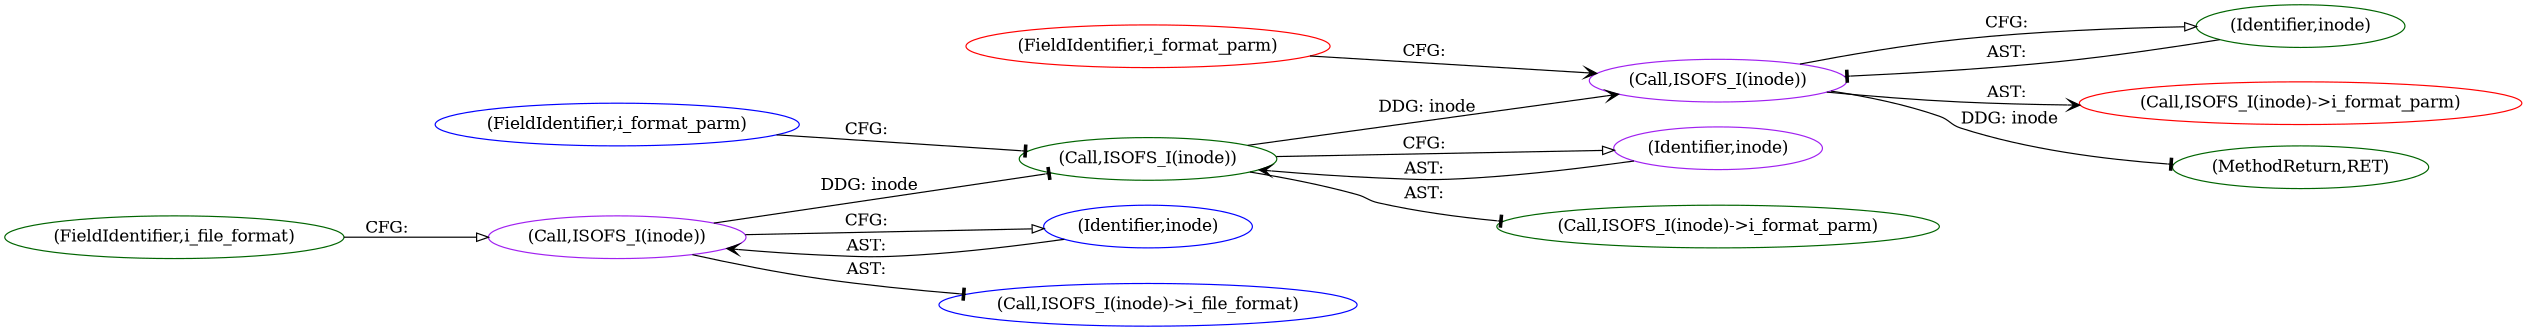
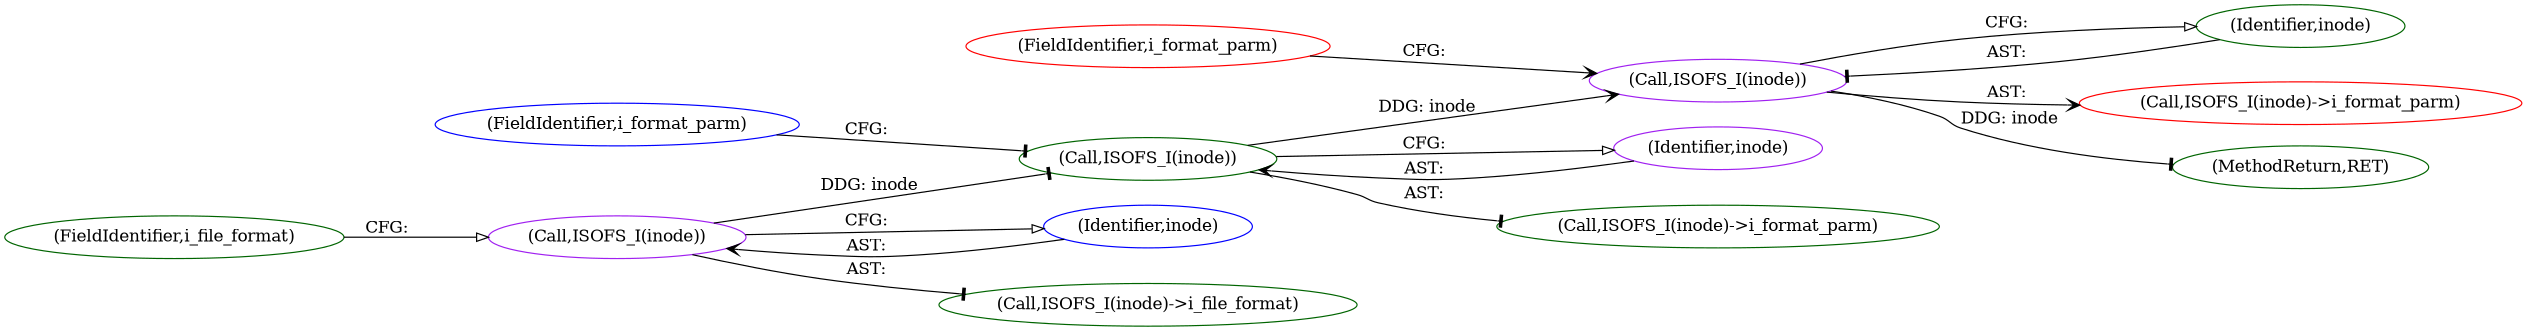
(1148, 305) -> (1148, 305)
